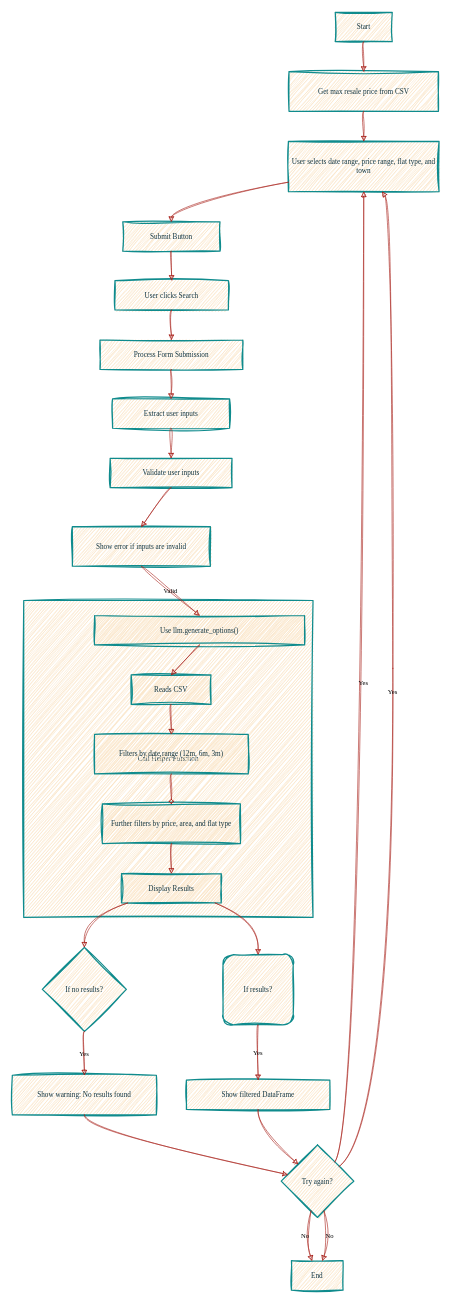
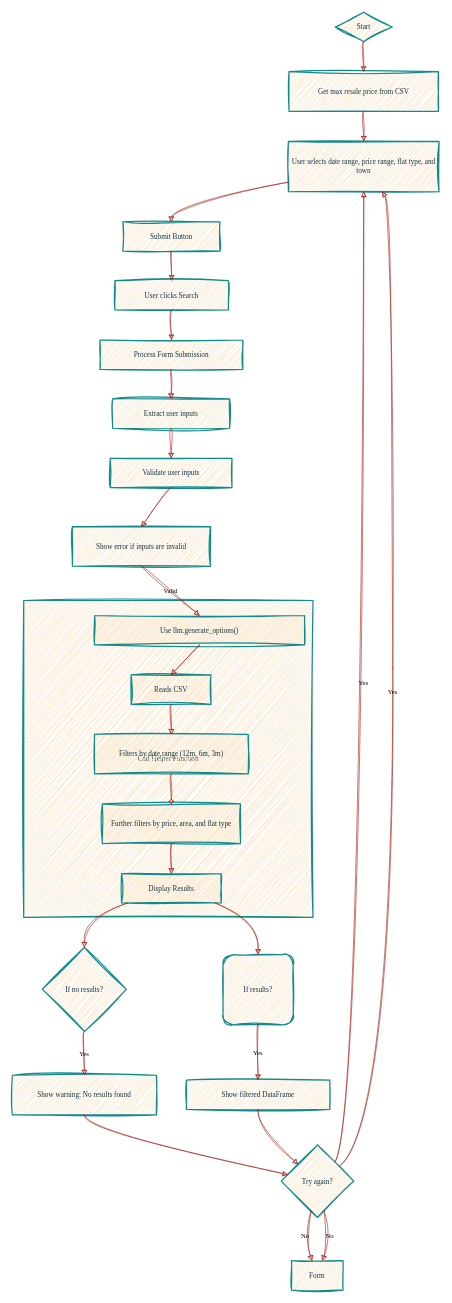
(364, 27) -> (364, 27)
(317, 1275) -> (317, 1275)
